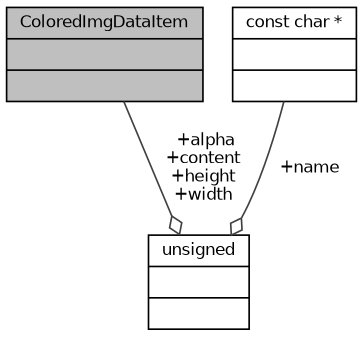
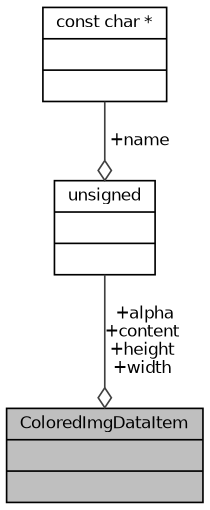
(148, 159) -> (105, 331)
